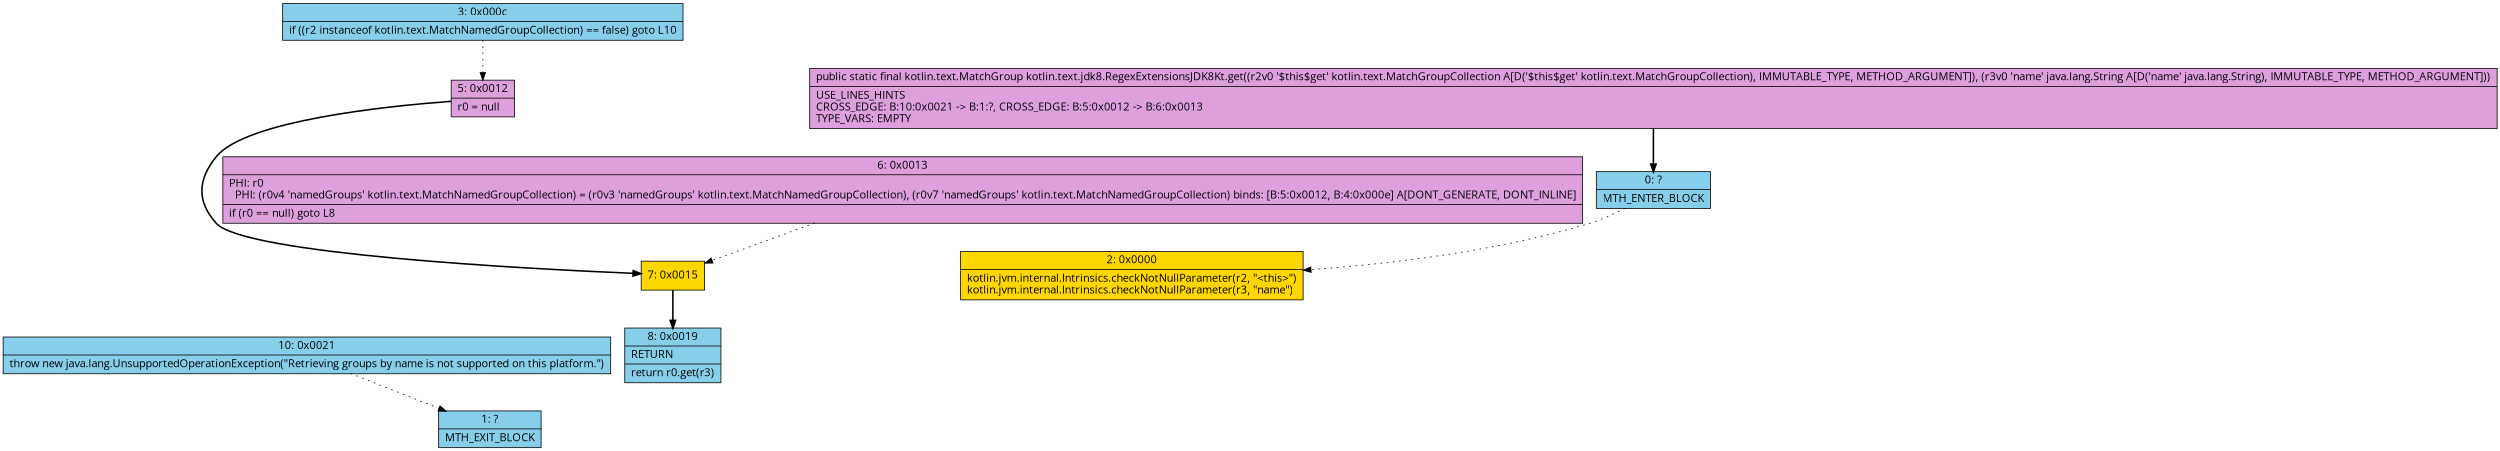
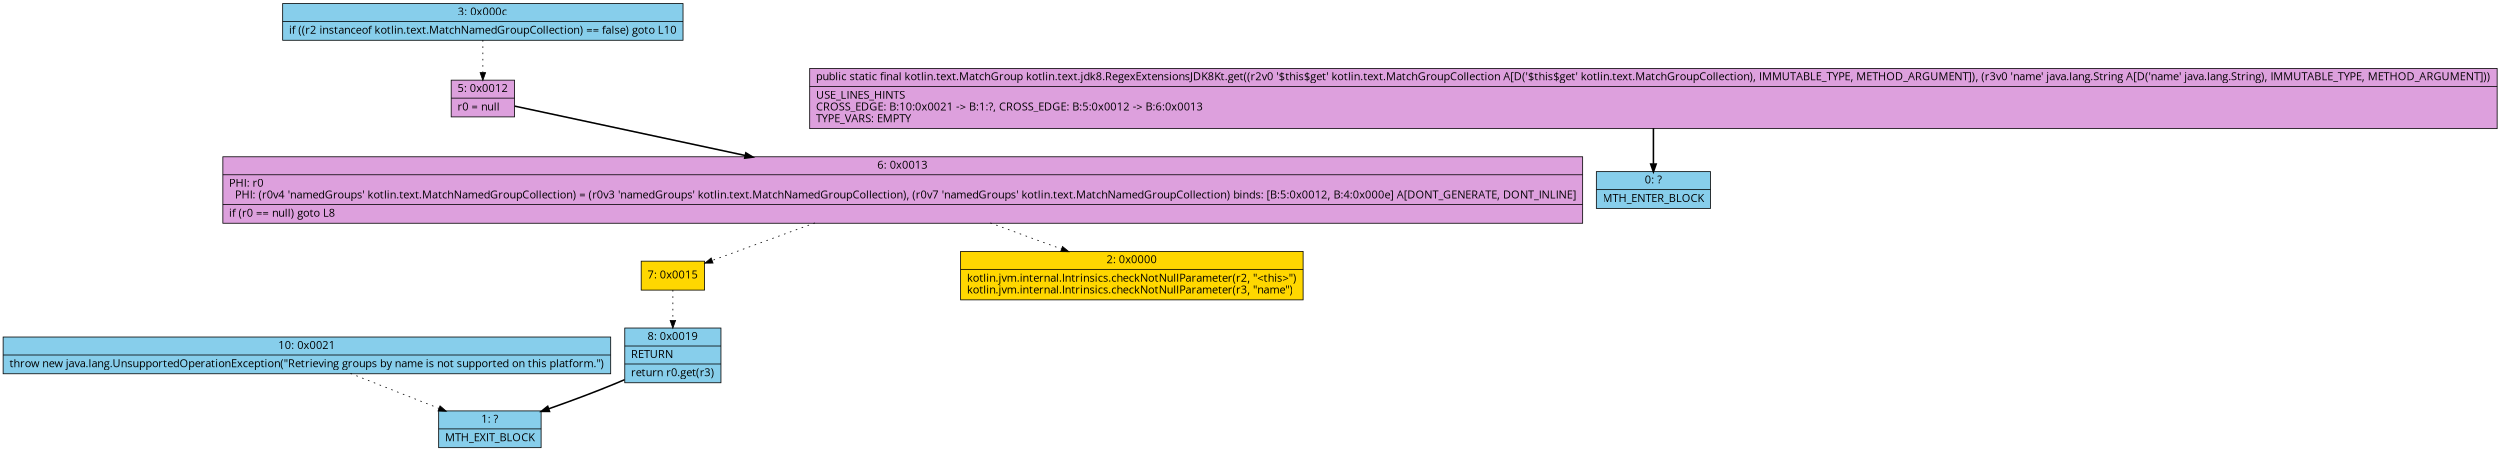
(265, 240) -> (630, 131)
(1471, 251) -> (1026, 236)
(673, 305) -> (673, 305)
none -> (587, 395)
